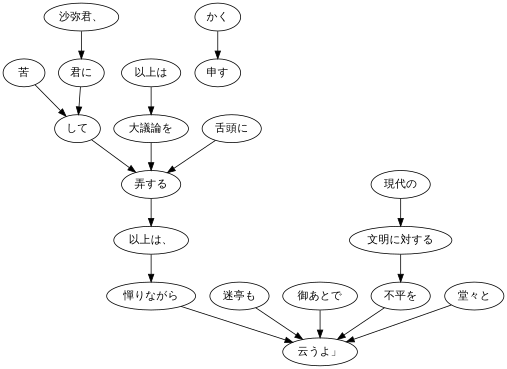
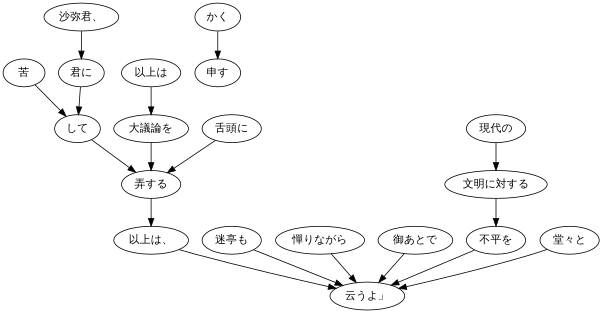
(151, 264) -> (254, 269)
